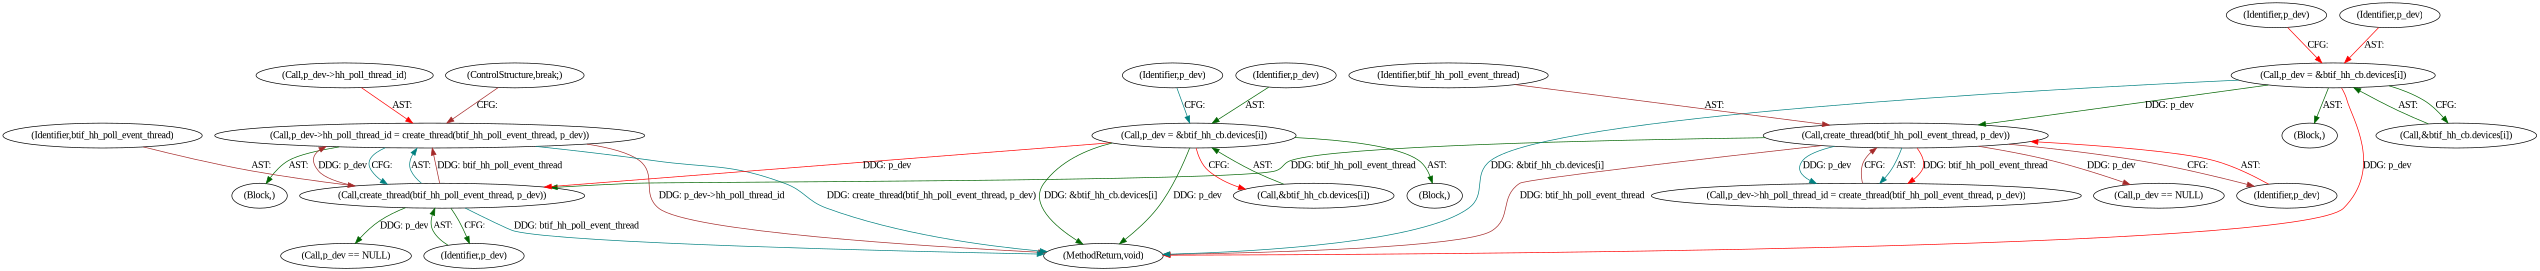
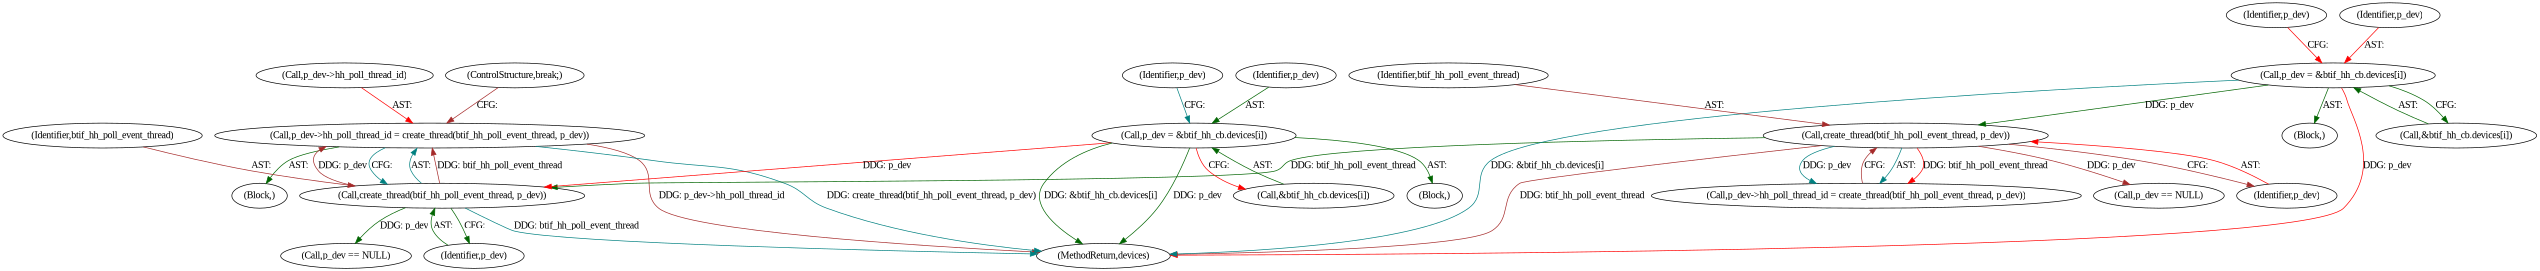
(1103, 256) -> (1103, 256)
